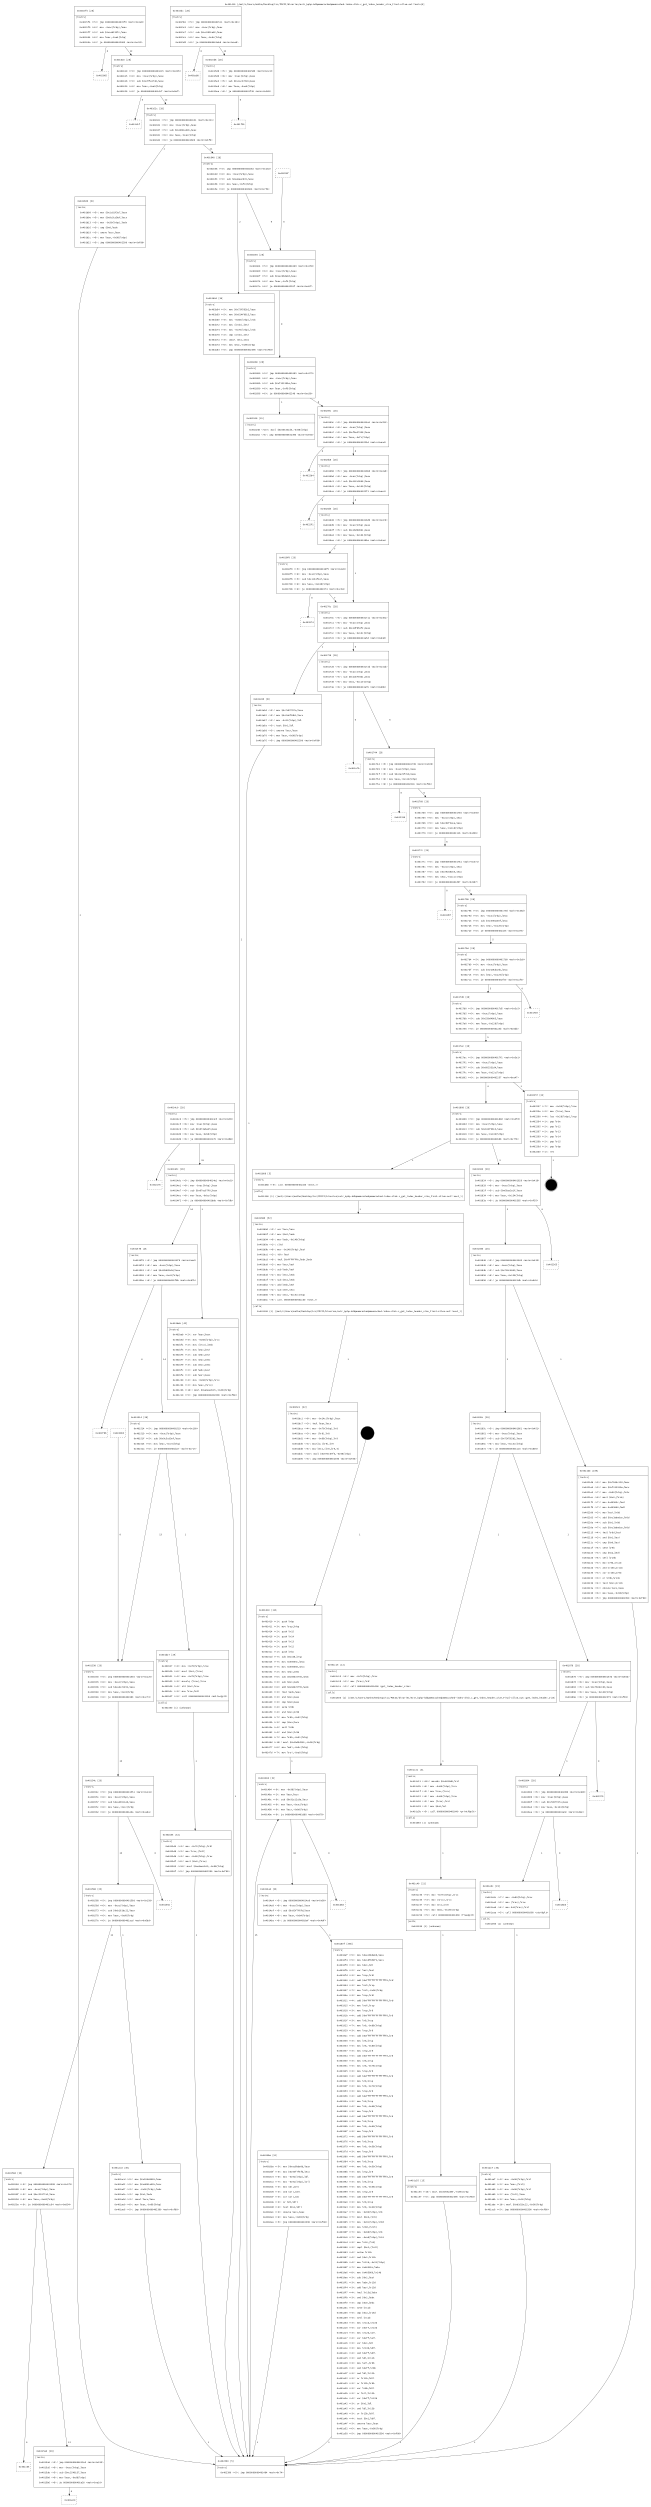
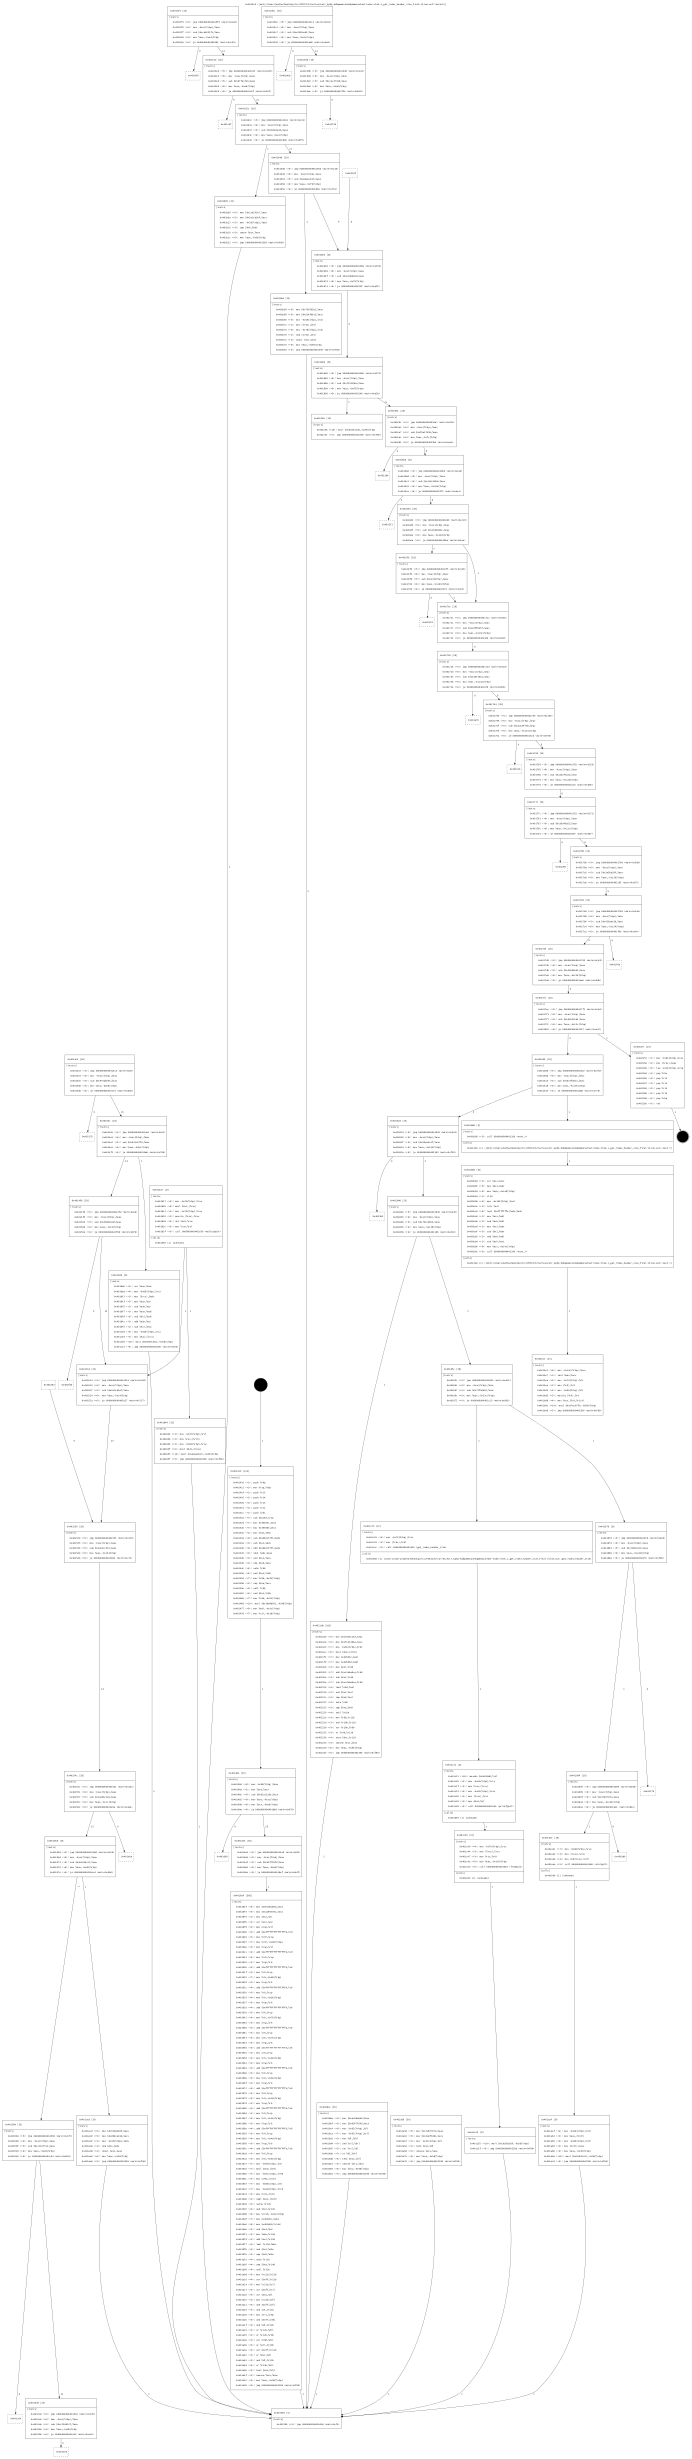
(307, 666) -> none
(178, 1551) -> (181, 1319)
(251, 2137) -> none
